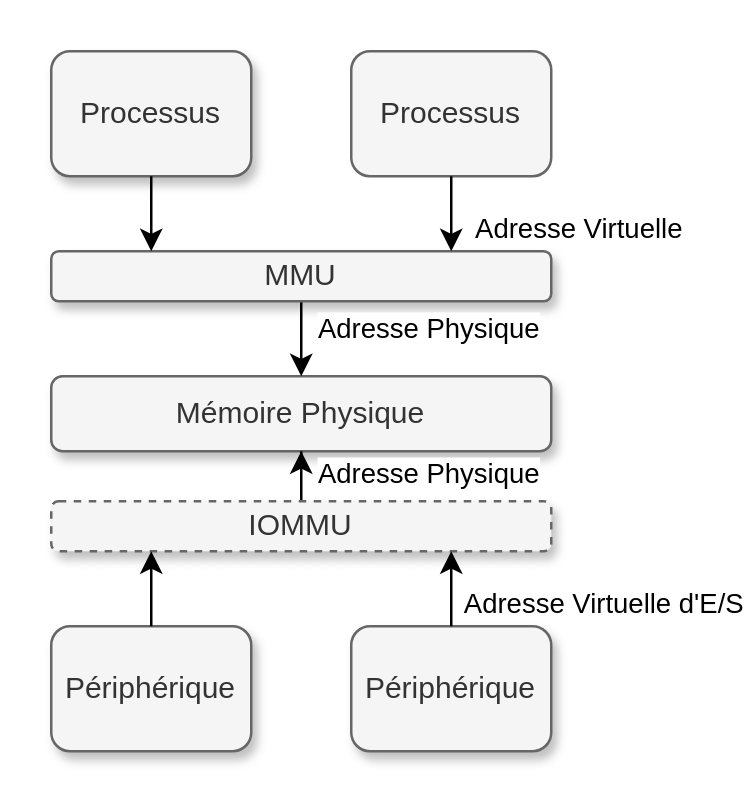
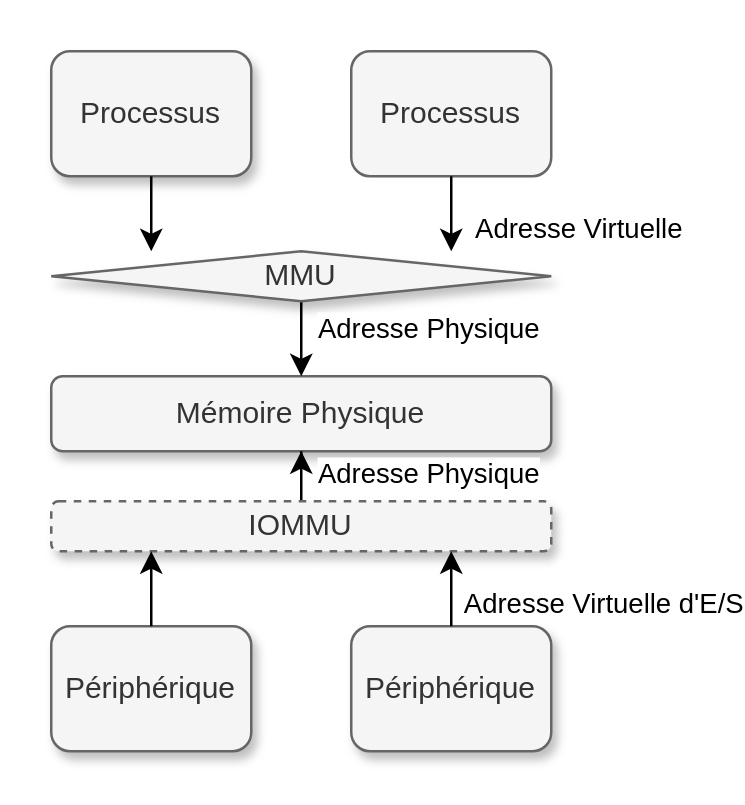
(301, 276) -> (301, 276)
